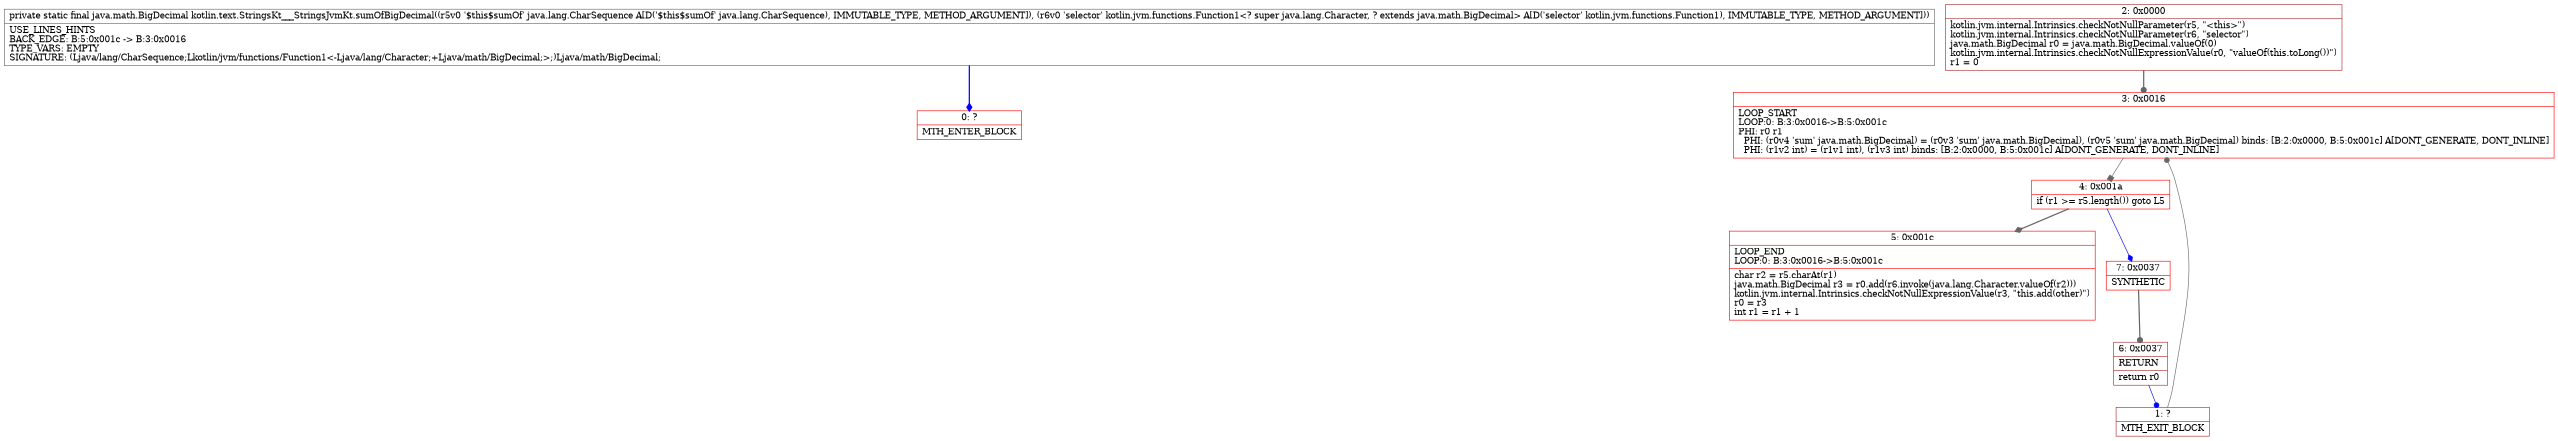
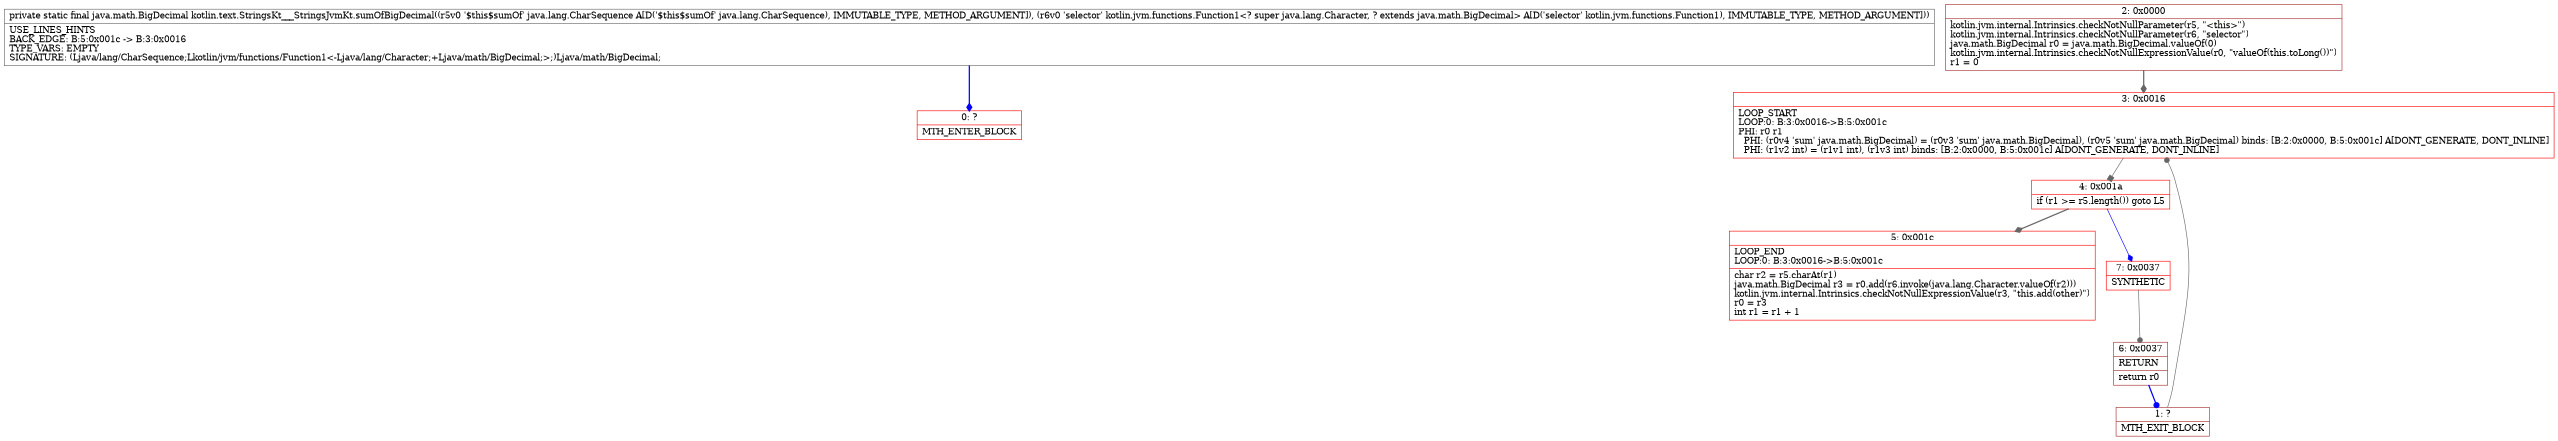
(2144, 79) -> (2144, 79)
(2139, 314) -> (2139, 314)
(2152, 394) -> (2152, 394)
